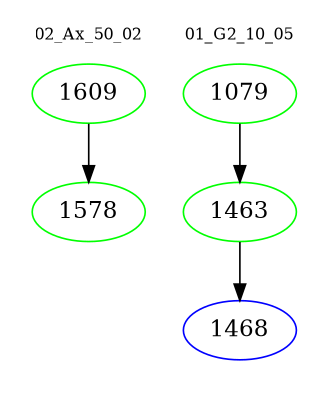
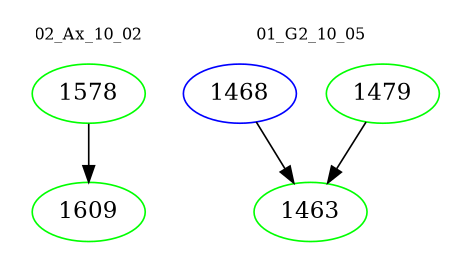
(89, 35) -> (89, 35)
(240, 94) -> (383, 94)
(89, 145) -> (89, 145)
(240, 263) -> (271, 145)
